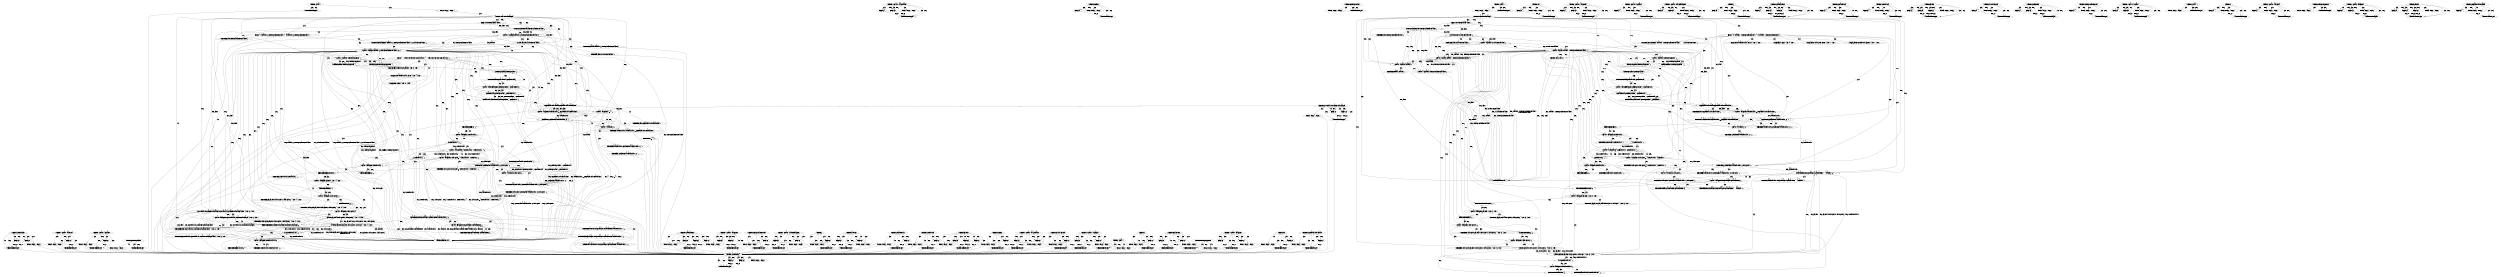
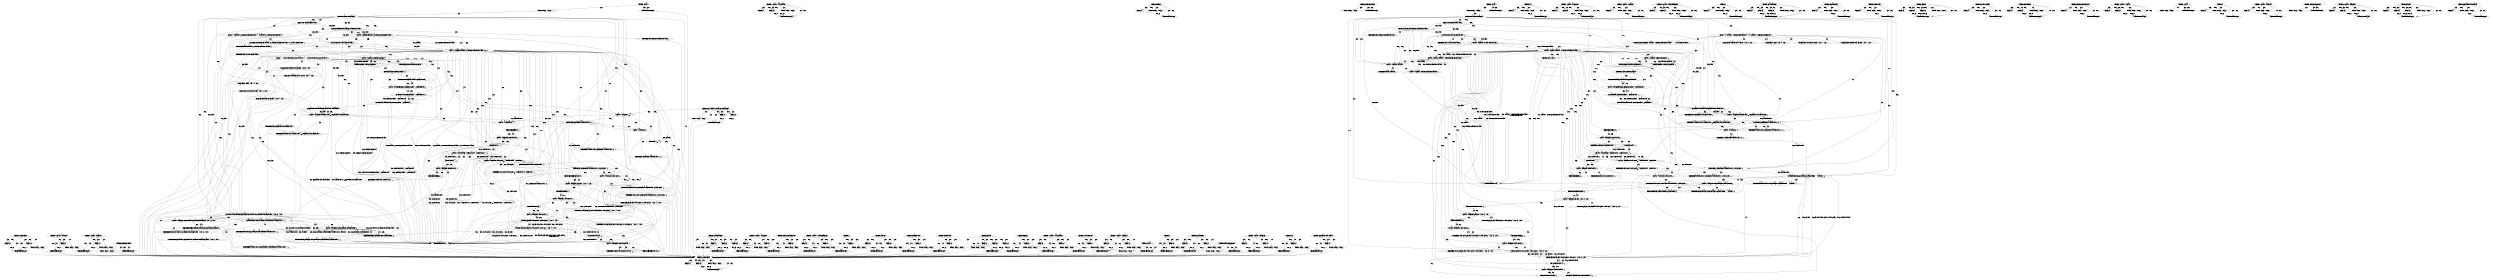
none -> (253, 91)
none -> (270, 99)
none -> (506, 123)
